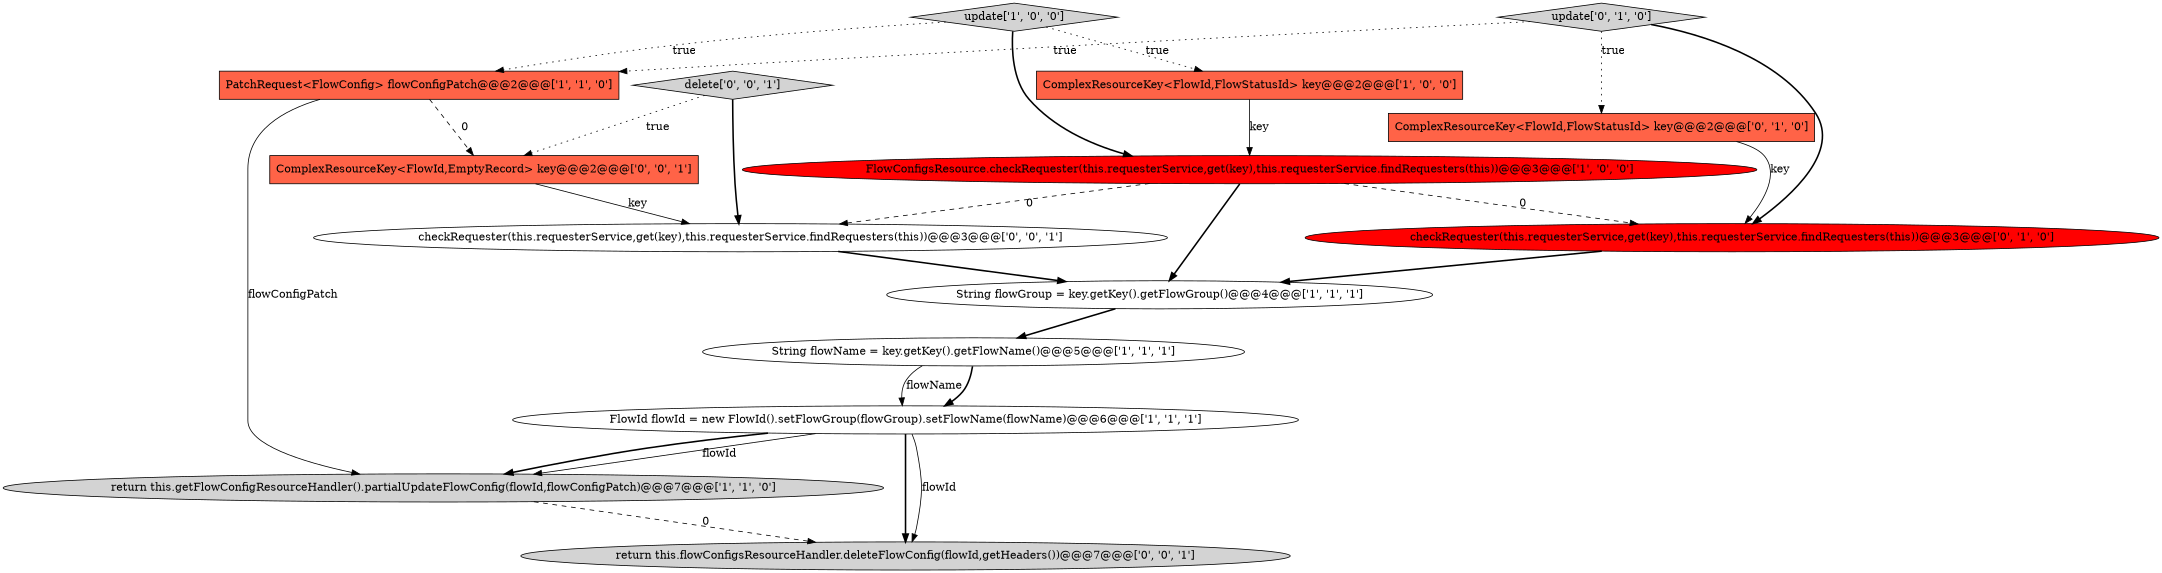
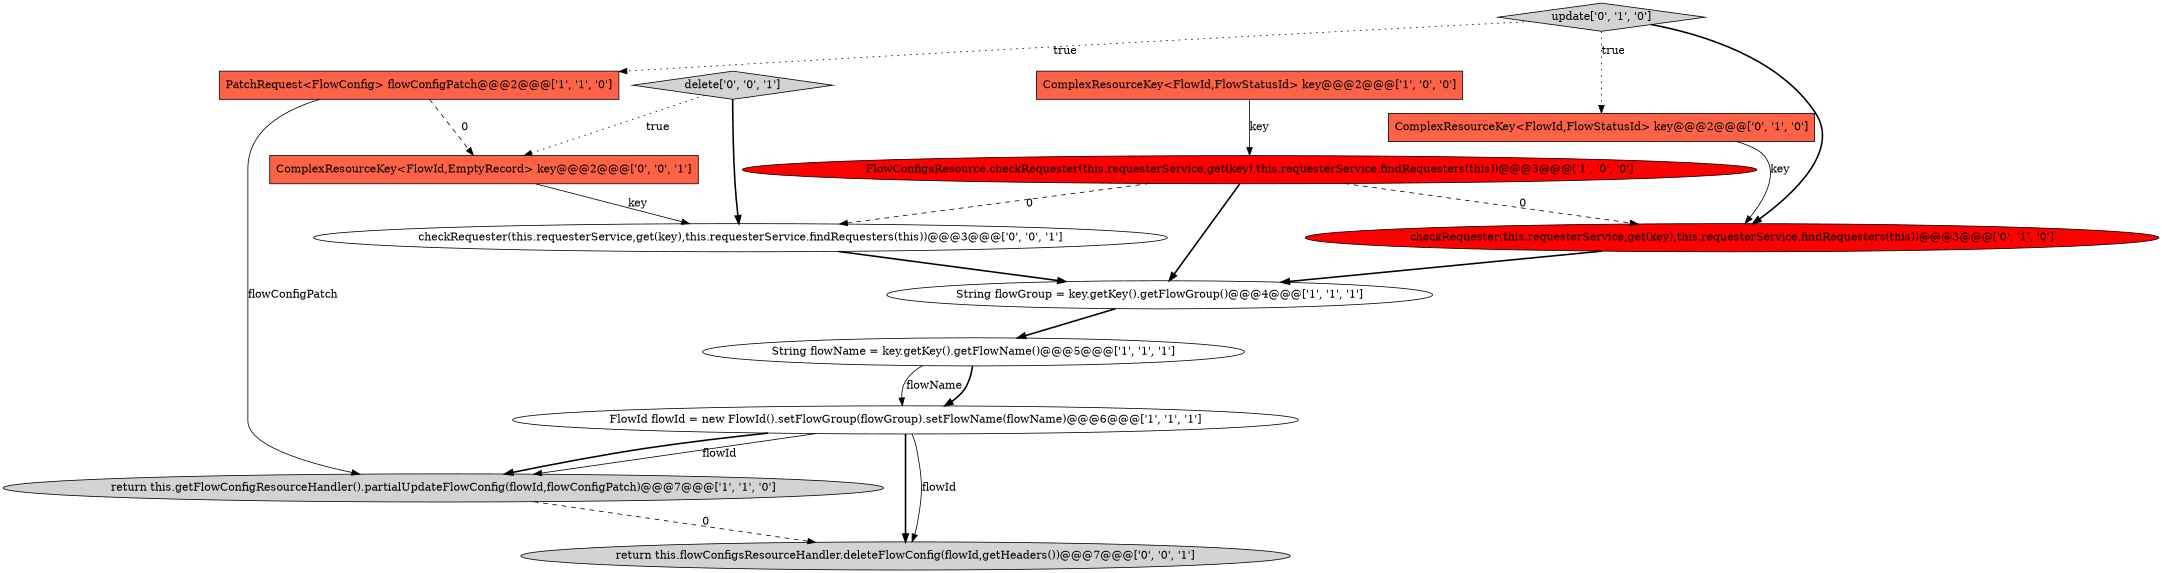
(1014, 17) -> none
